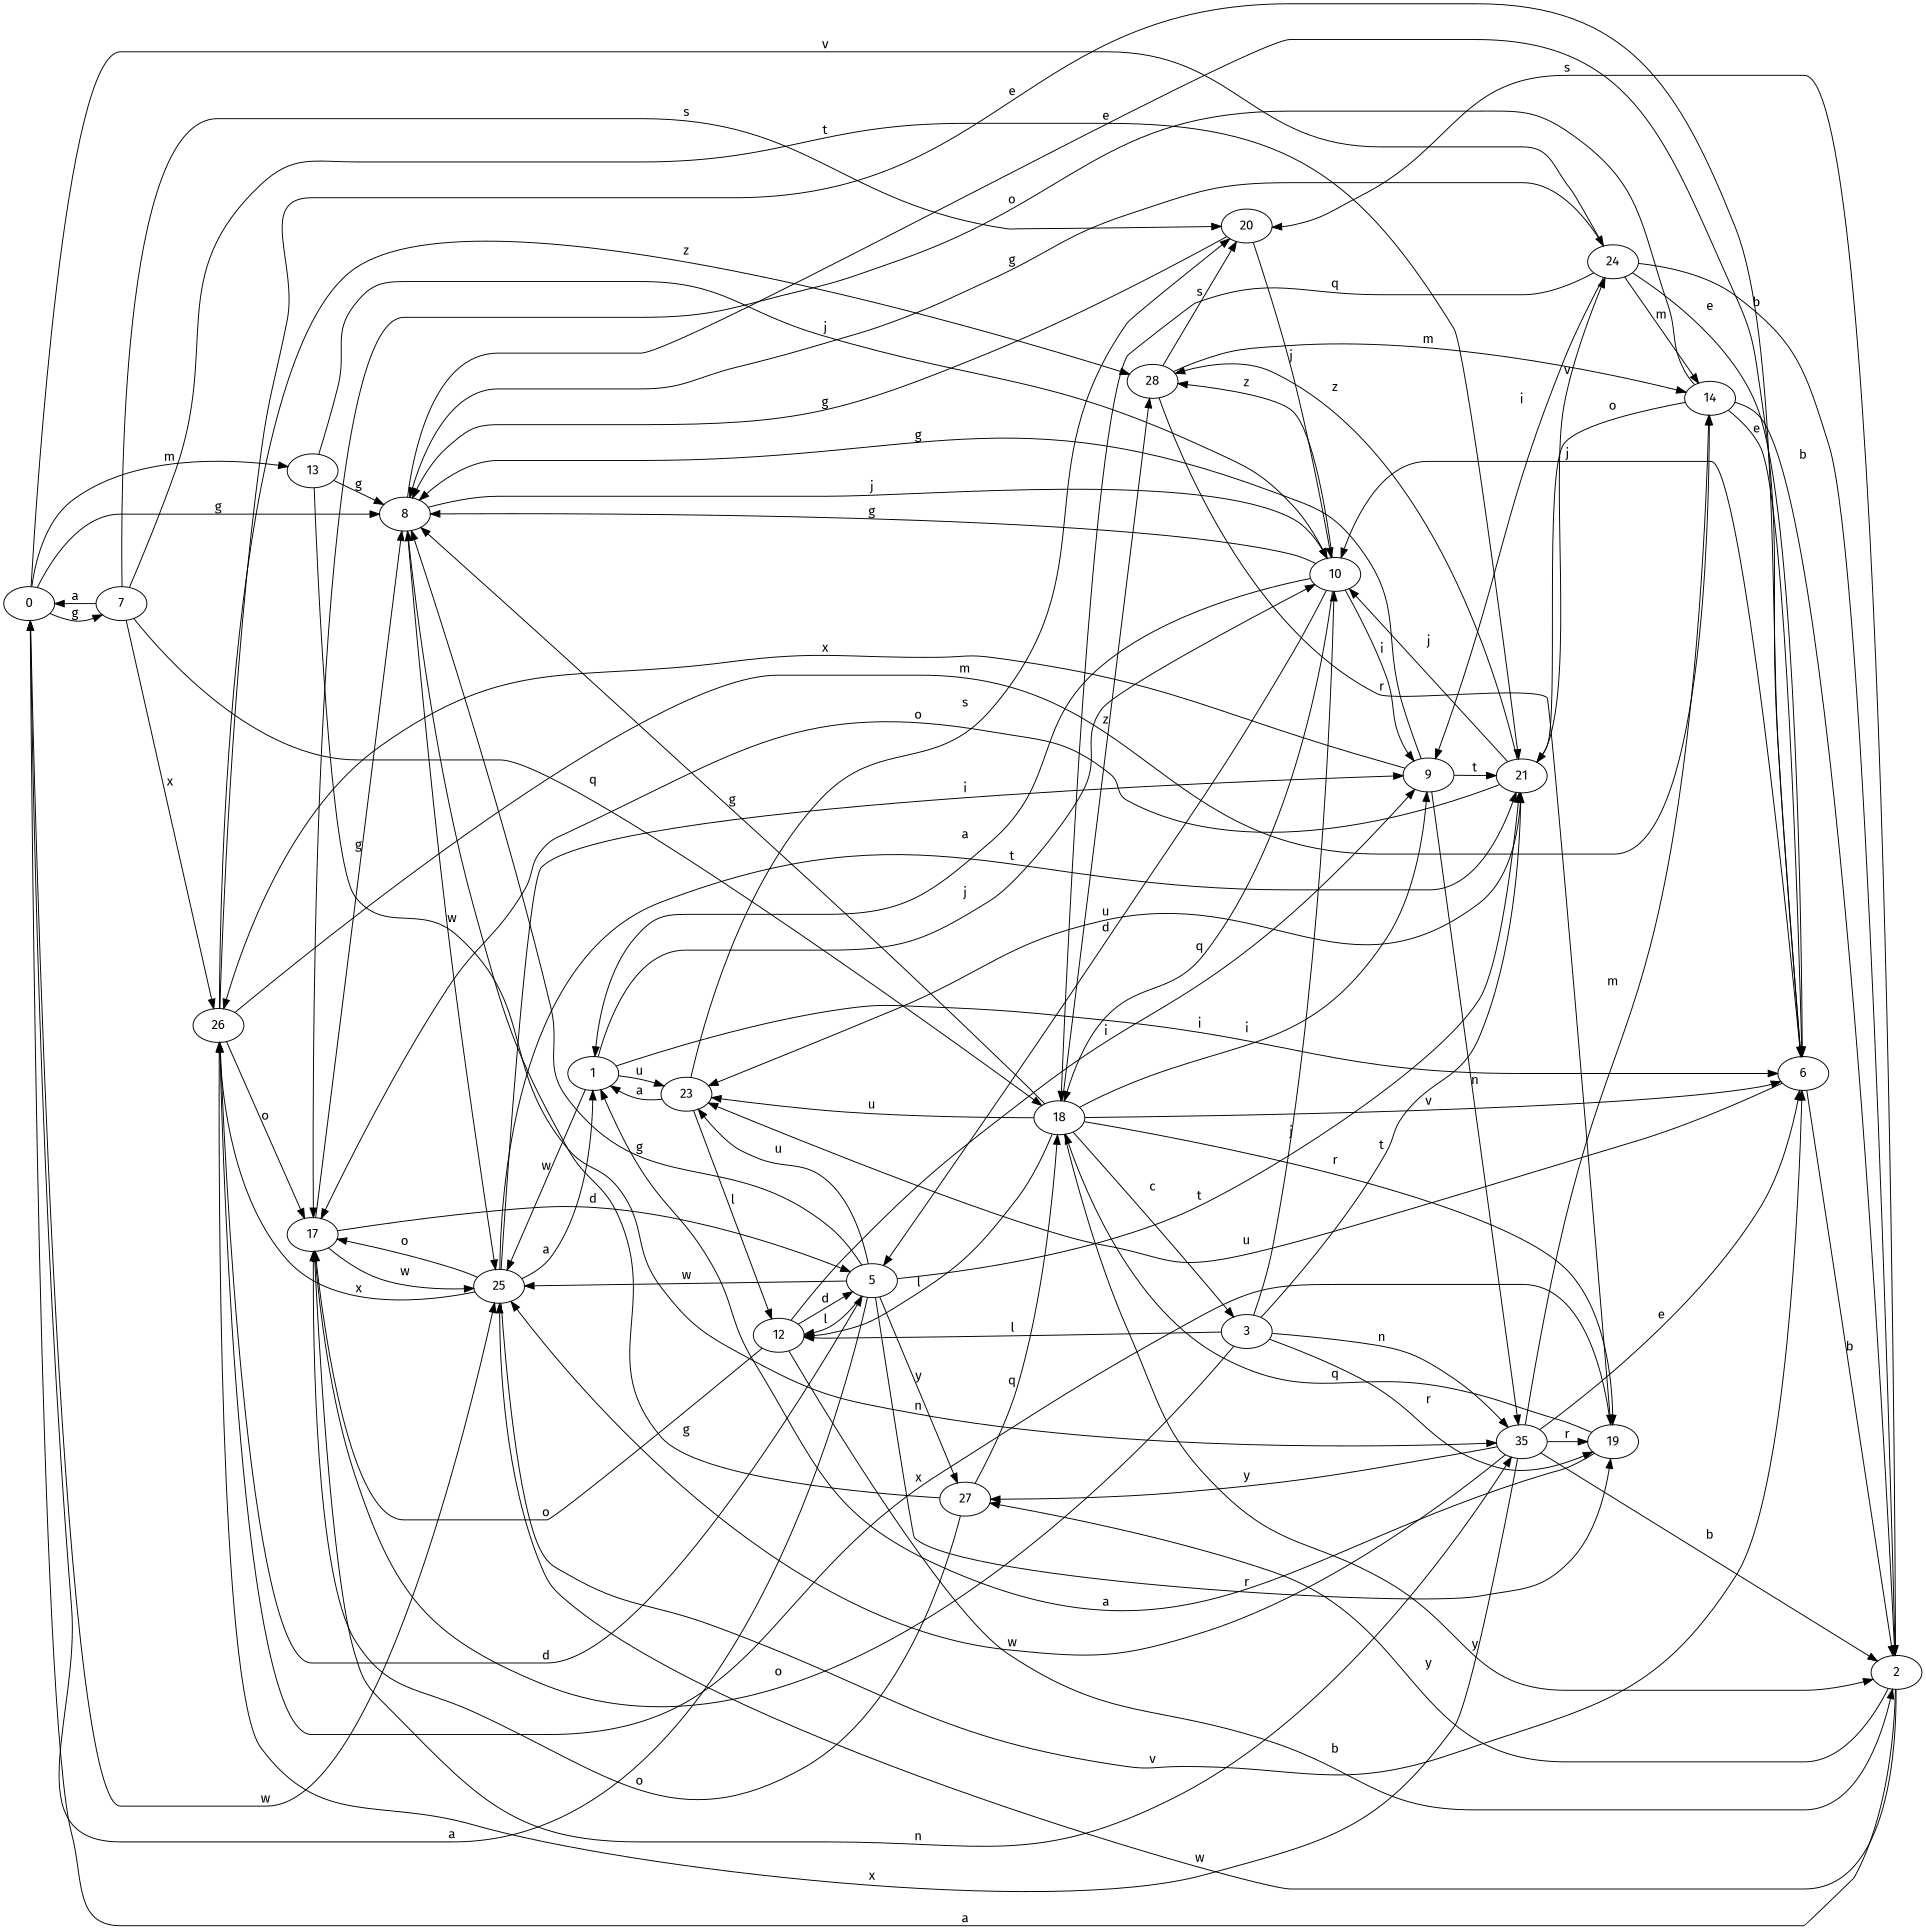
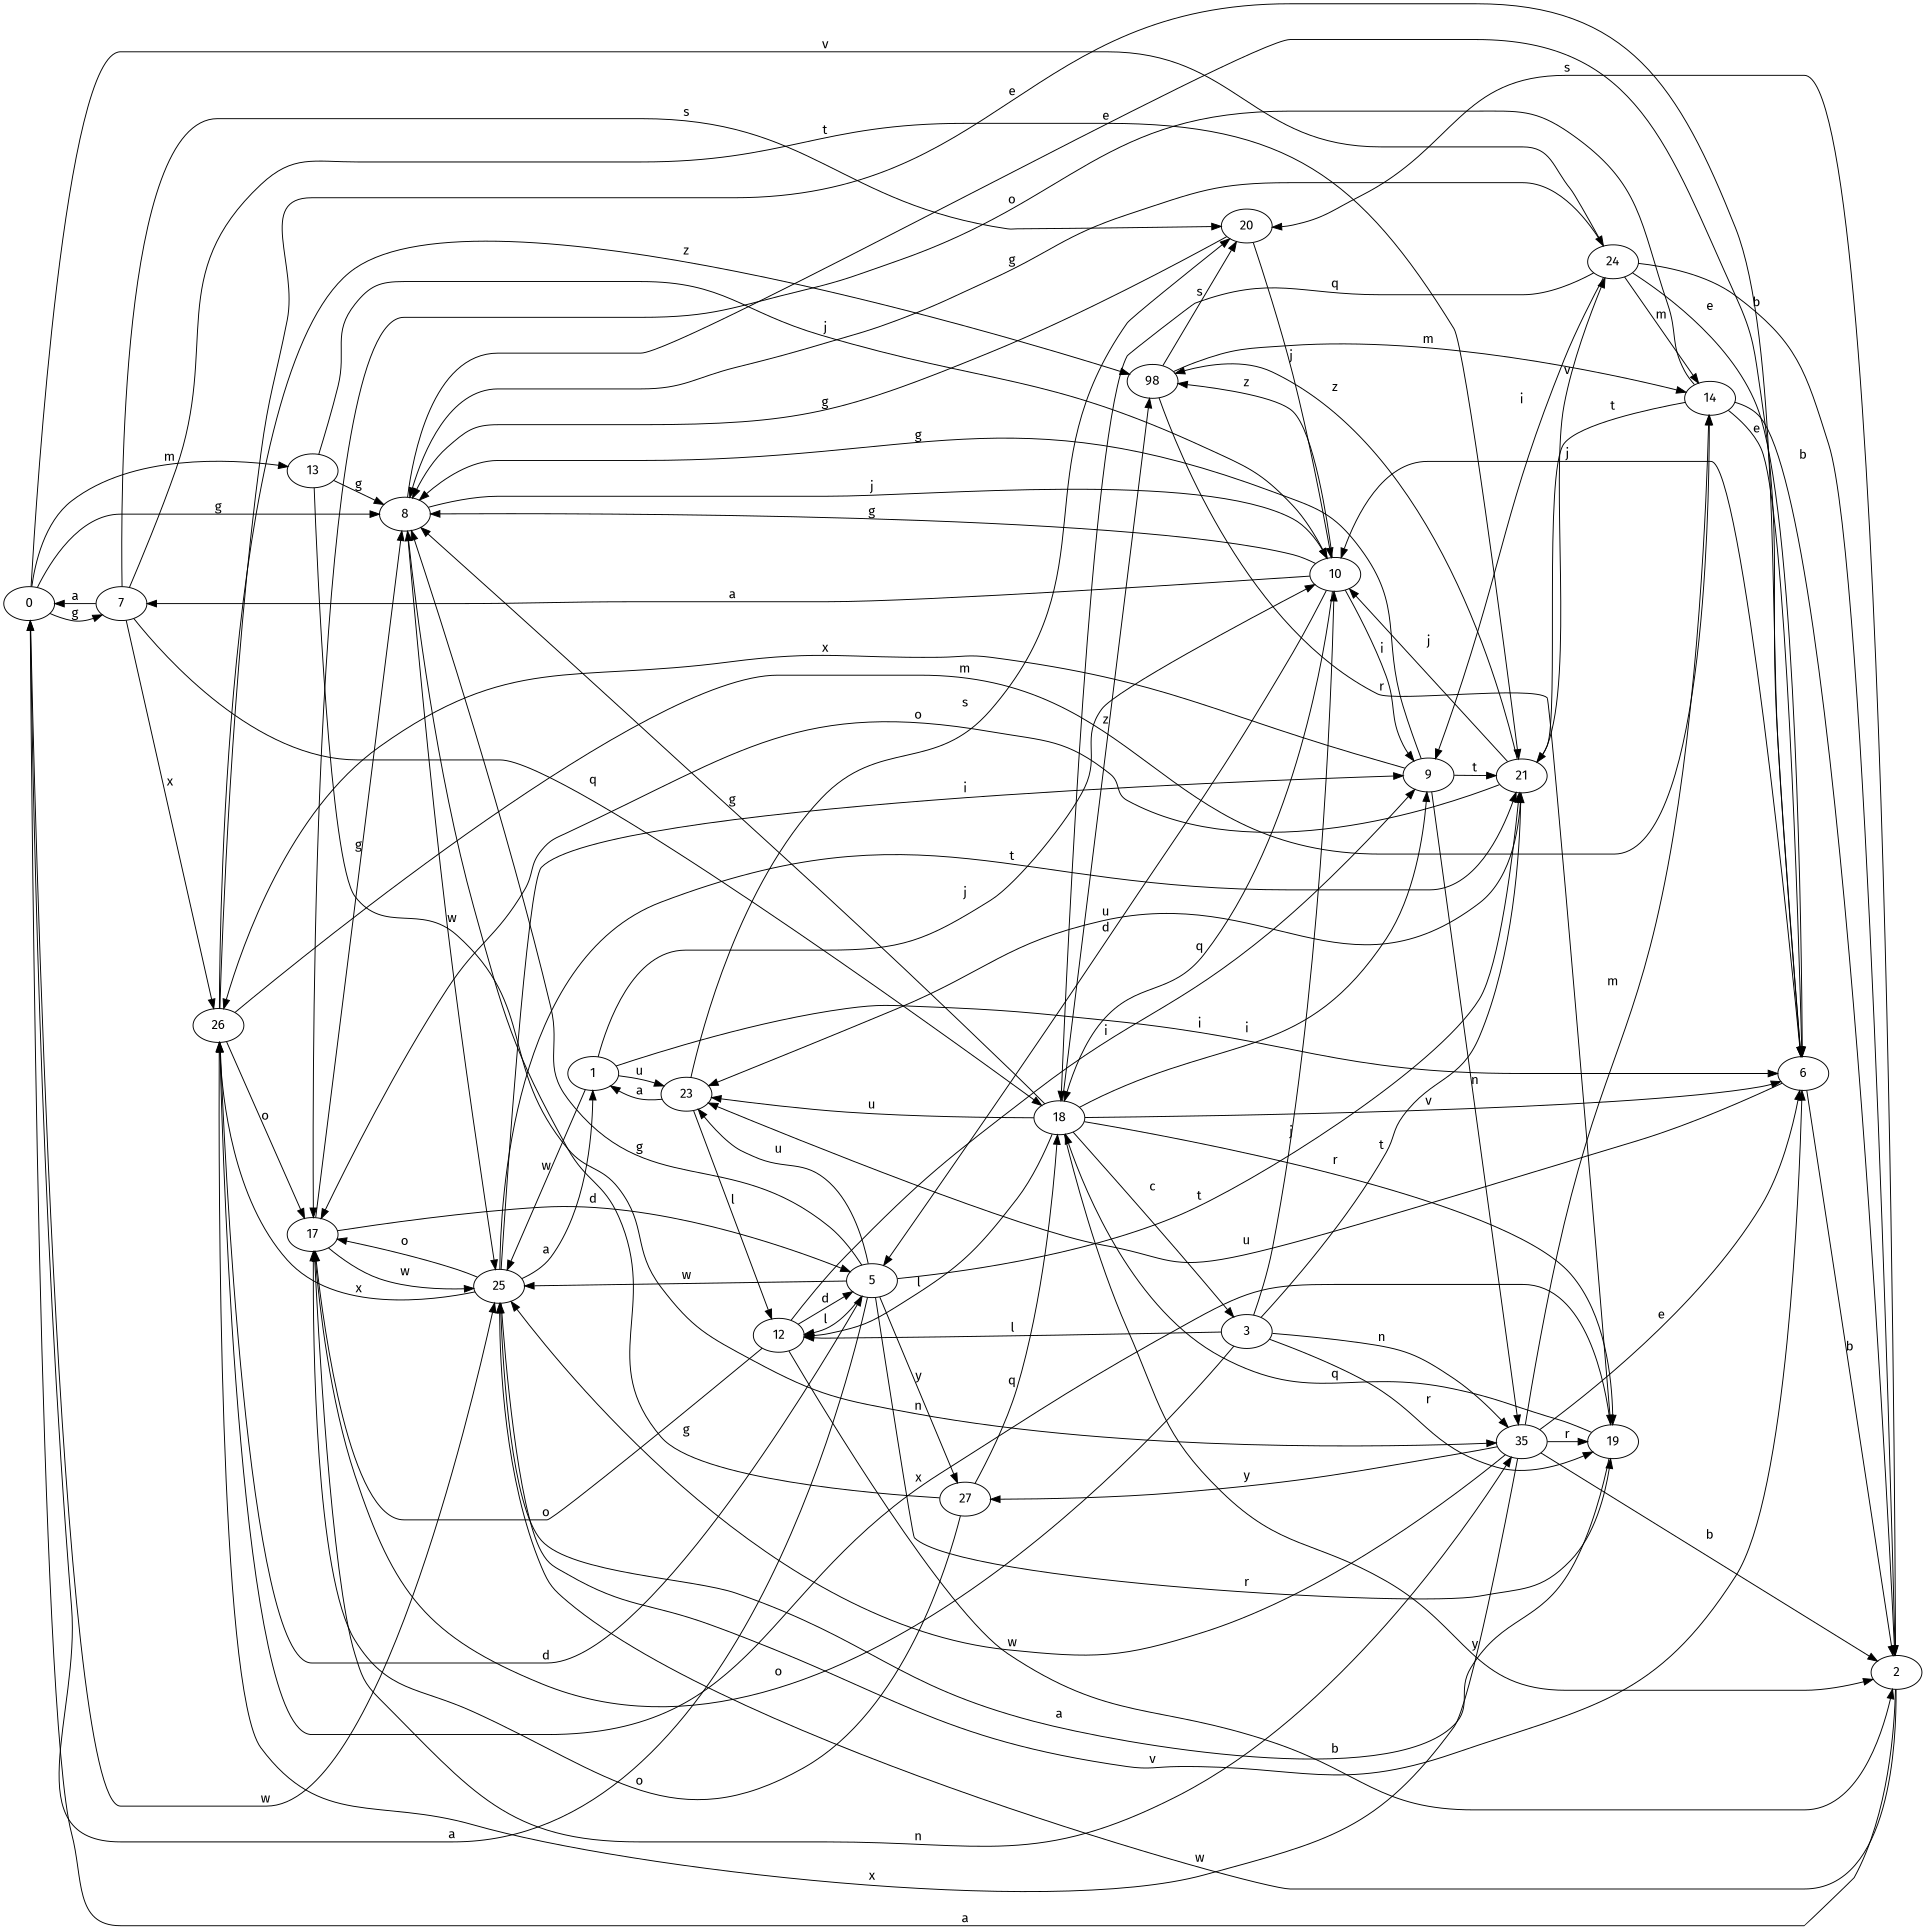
(1153, 381) -> (1153, 381)
(1613, 406) -> (1613, 406)
(985, 847) -> (734, 602)
(1018, 1594) -> (1028, 1720)
(1437, 1708) -> none
